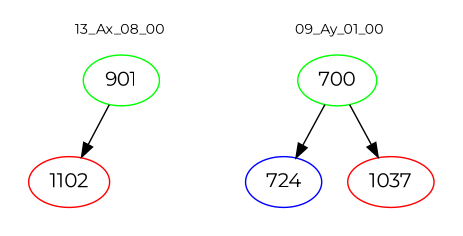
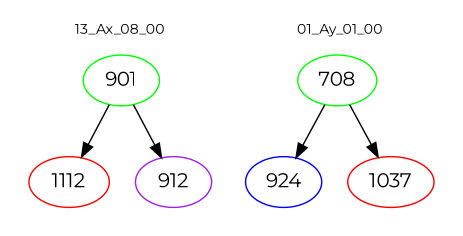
(340, 30) -> (340, 30)
(337, 80) -> (337, 80)
(69, 182) -> (69, 182)
none -> (174, 182)
(284, 182) -> (284, 182)
